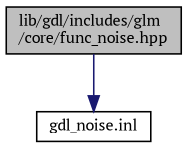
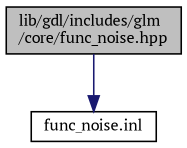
(94, 127) -> (94, 127)
